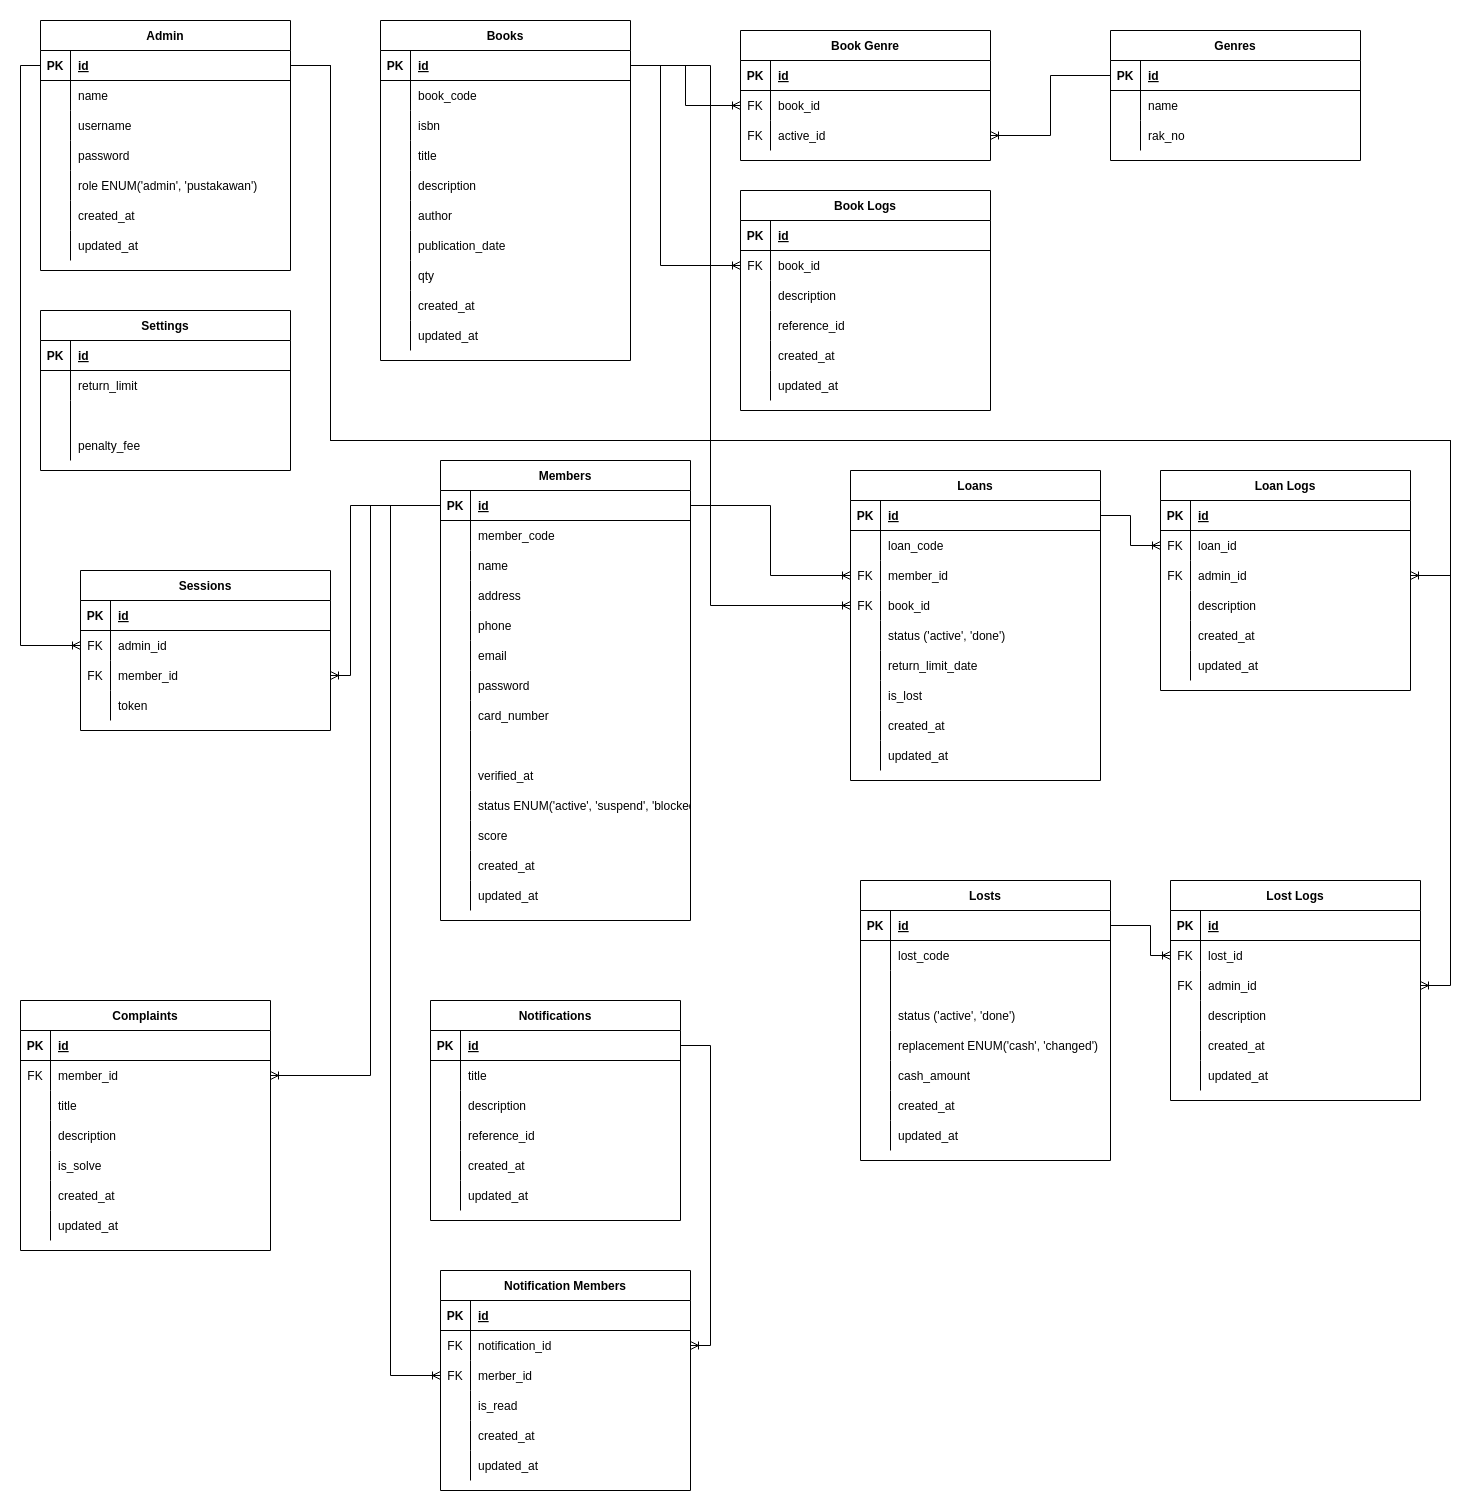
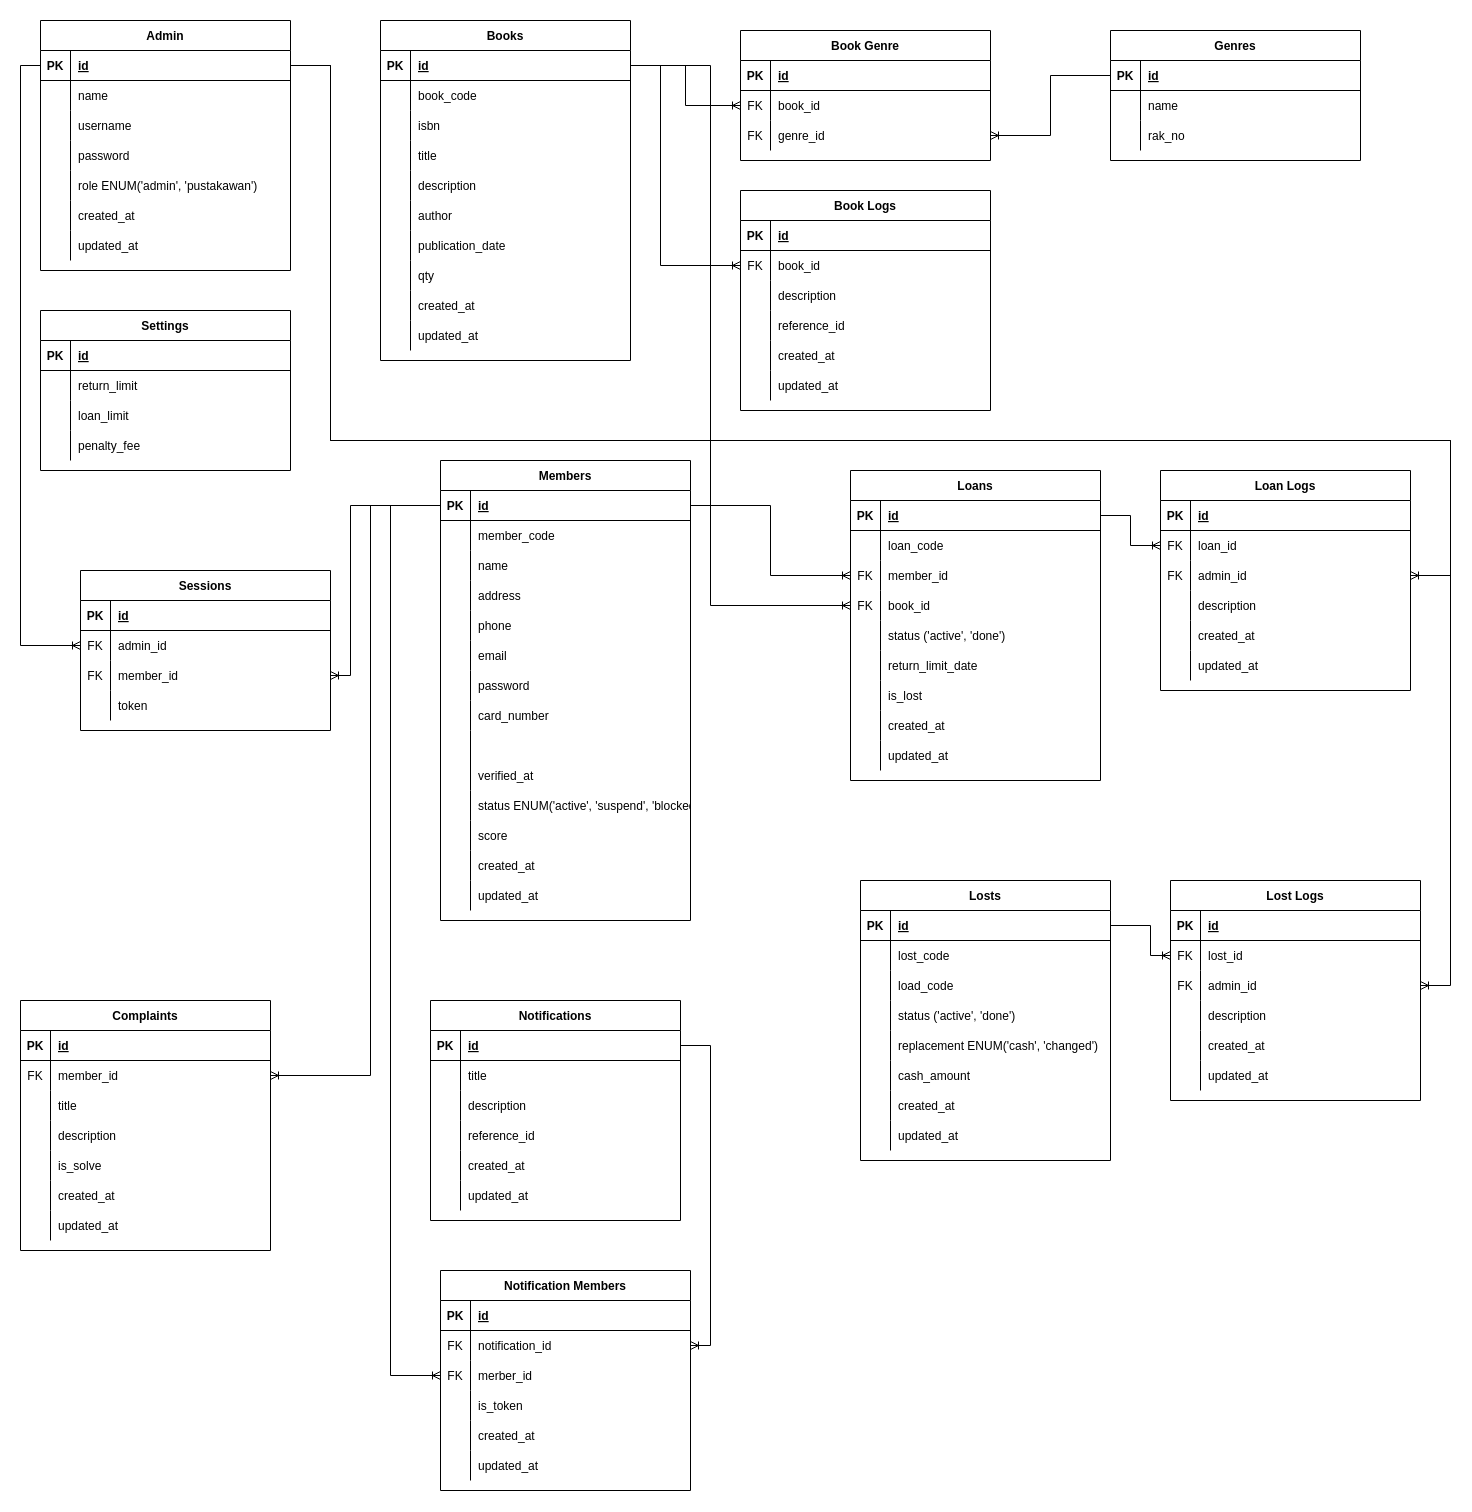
(805, 136) -> (803, 136)
none -> (181, 416)
none -> (1001, 986)
(500, 1406) -> (503, 1406)
